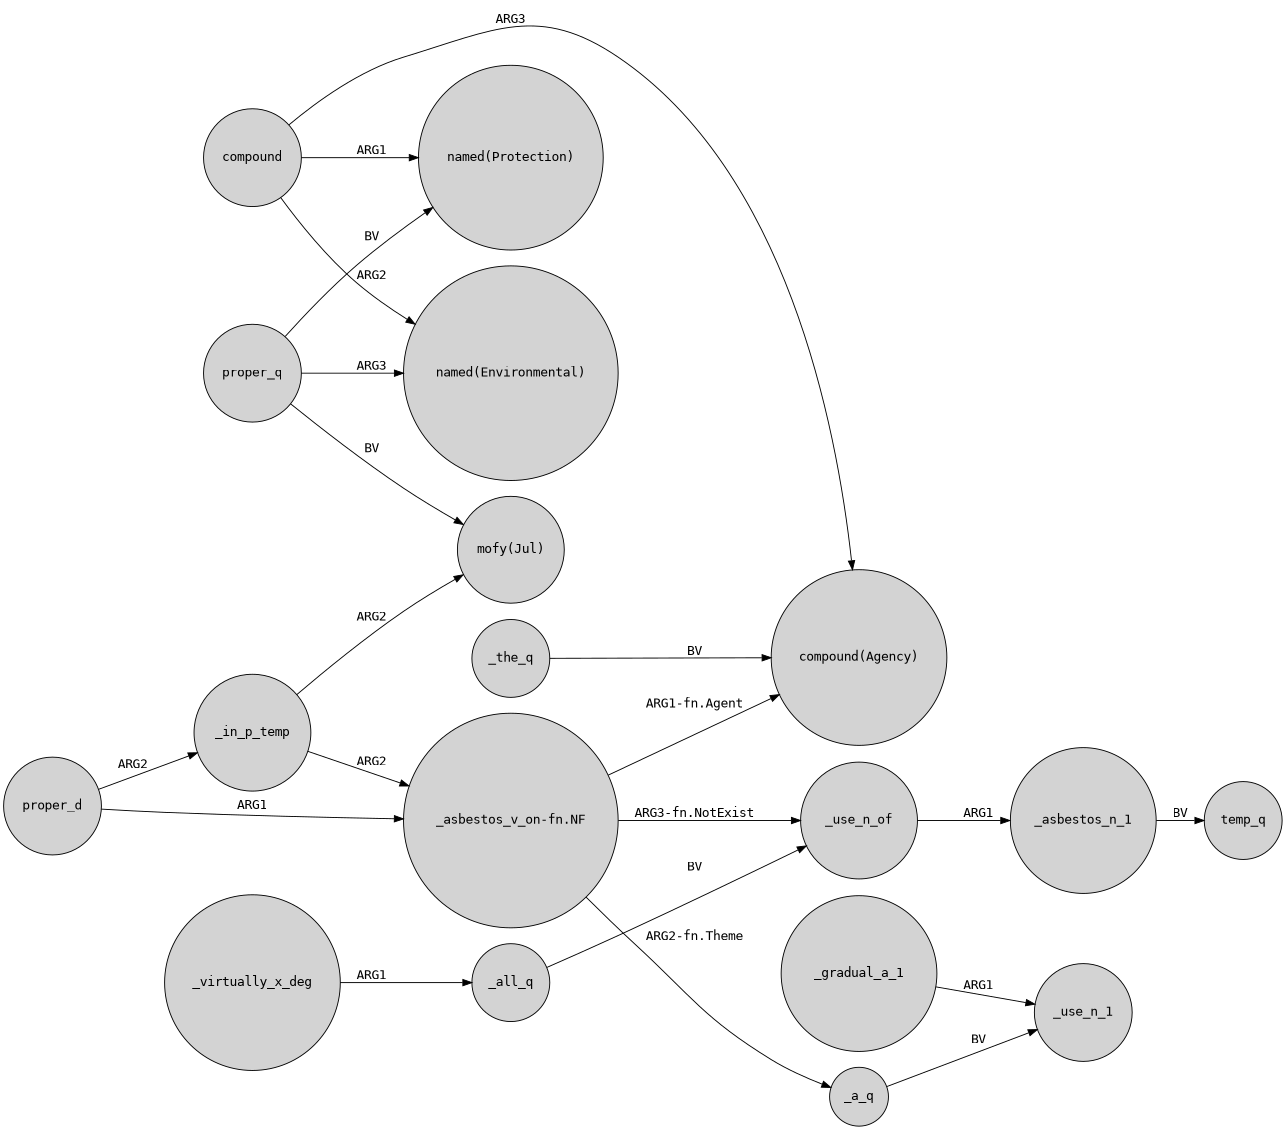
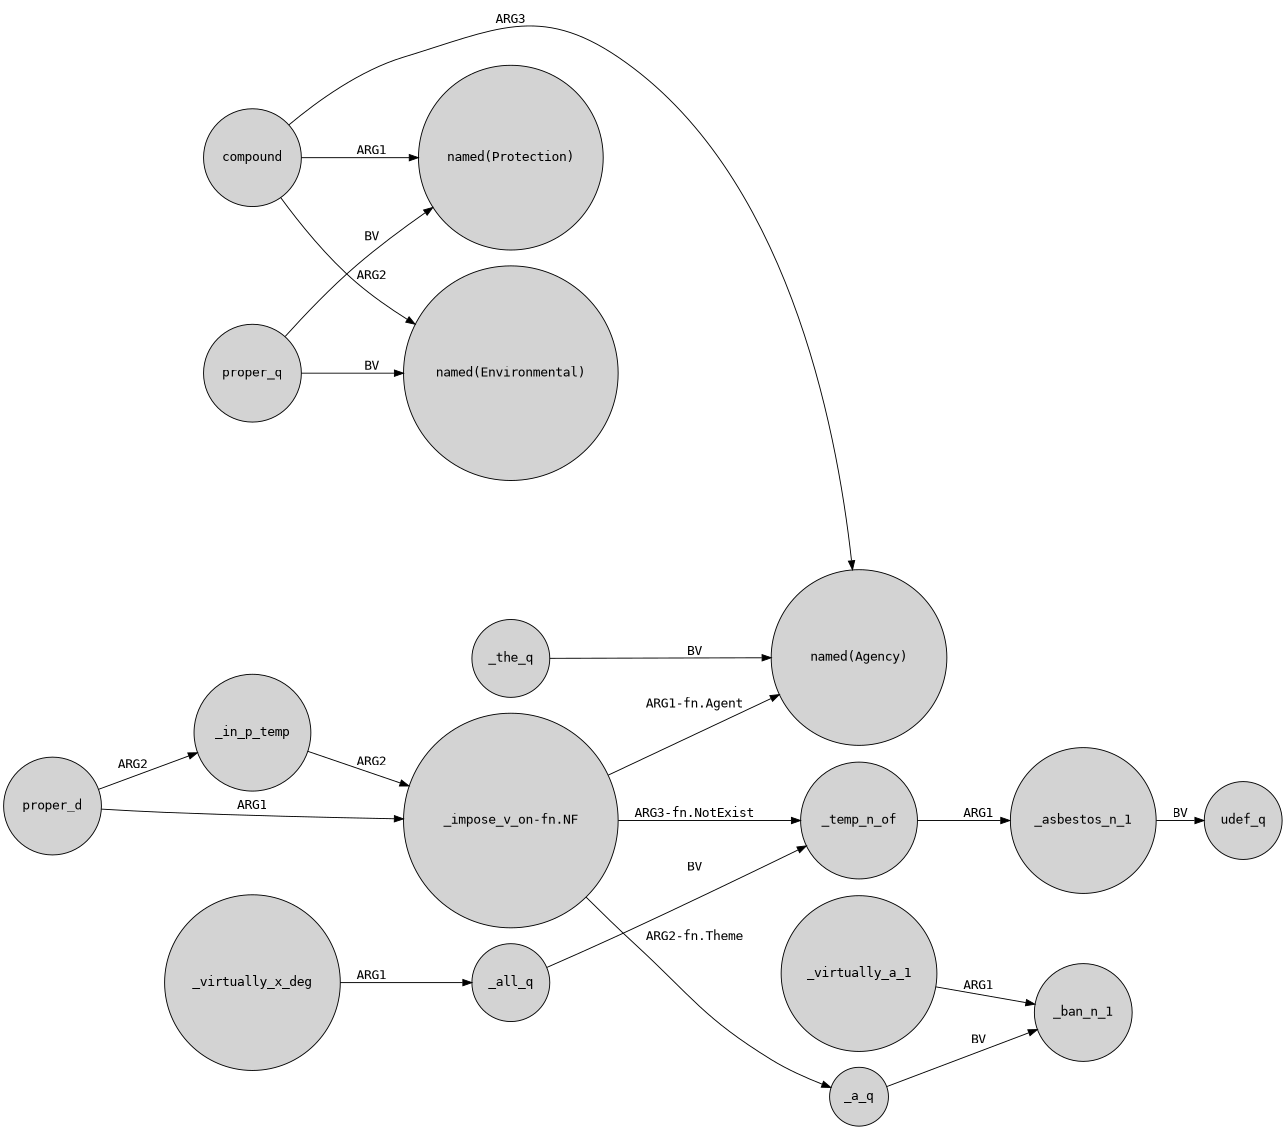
(372, 366) -> (372, 366)
(511, 550) -> none
(859, 658) -> (859, 658)
(511, 821) -> (511, 821)
(859, 821) -> (859, 821)
(1243, 821) -> (1243, 821)
(859, 974) -> (859, 974)
(1083, 1013) -> (1083, 1013)
